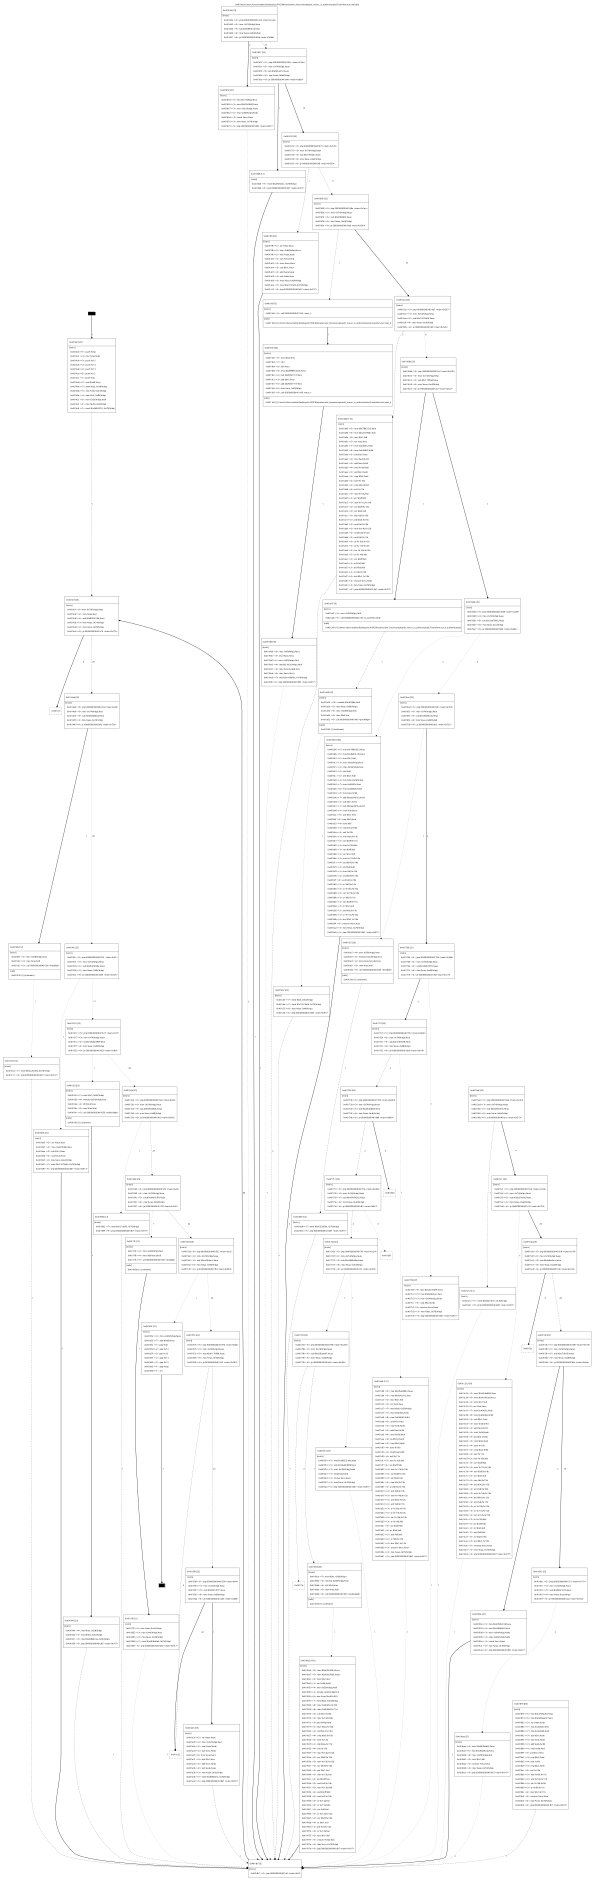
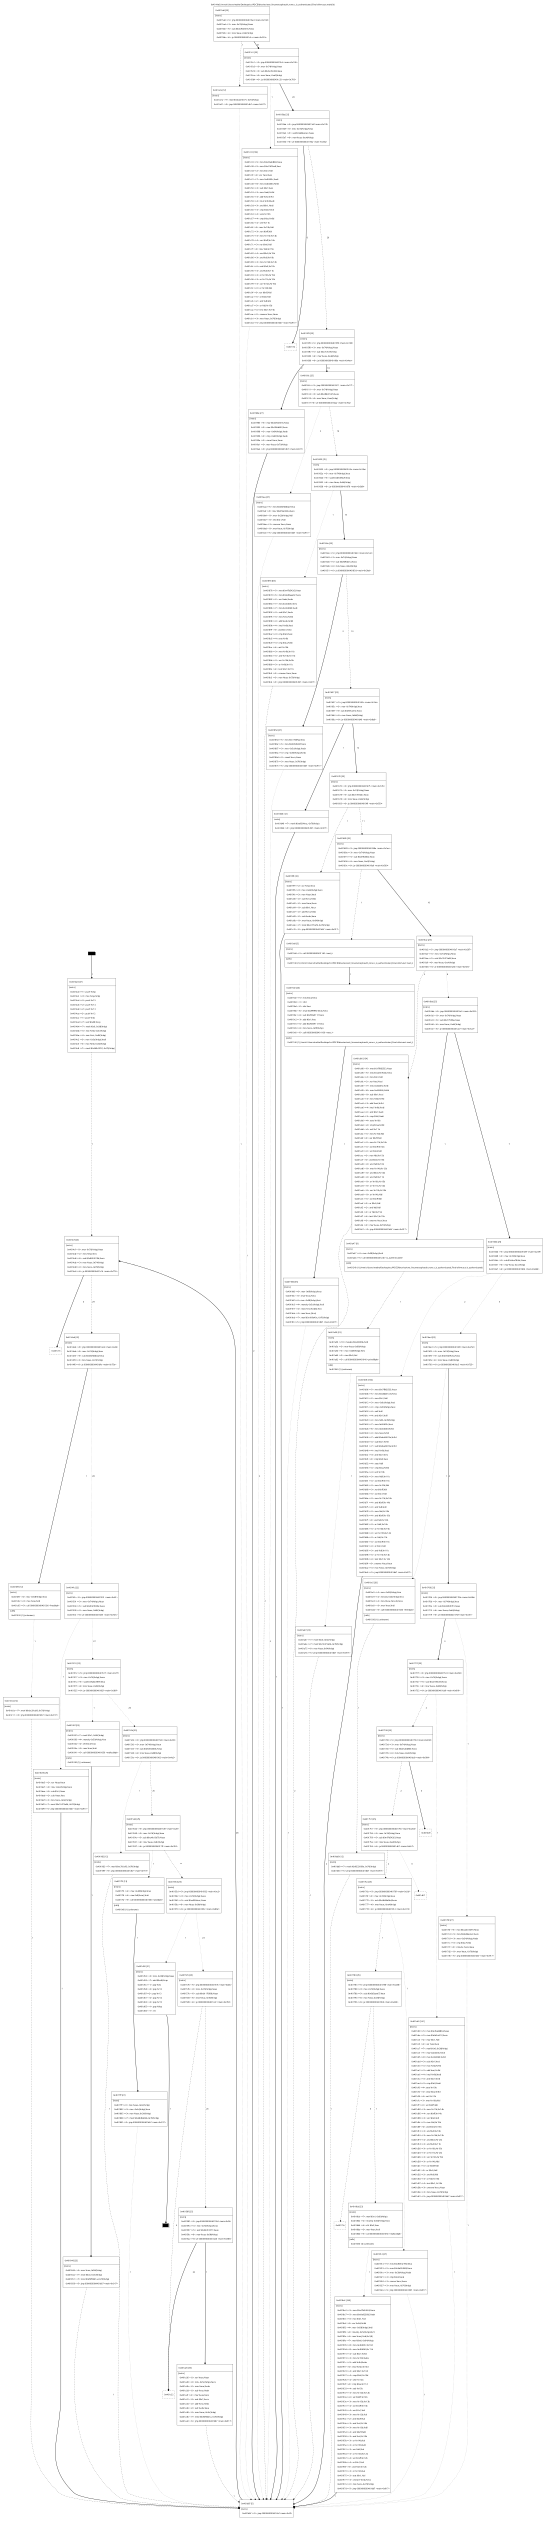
none -> (339, 473)
